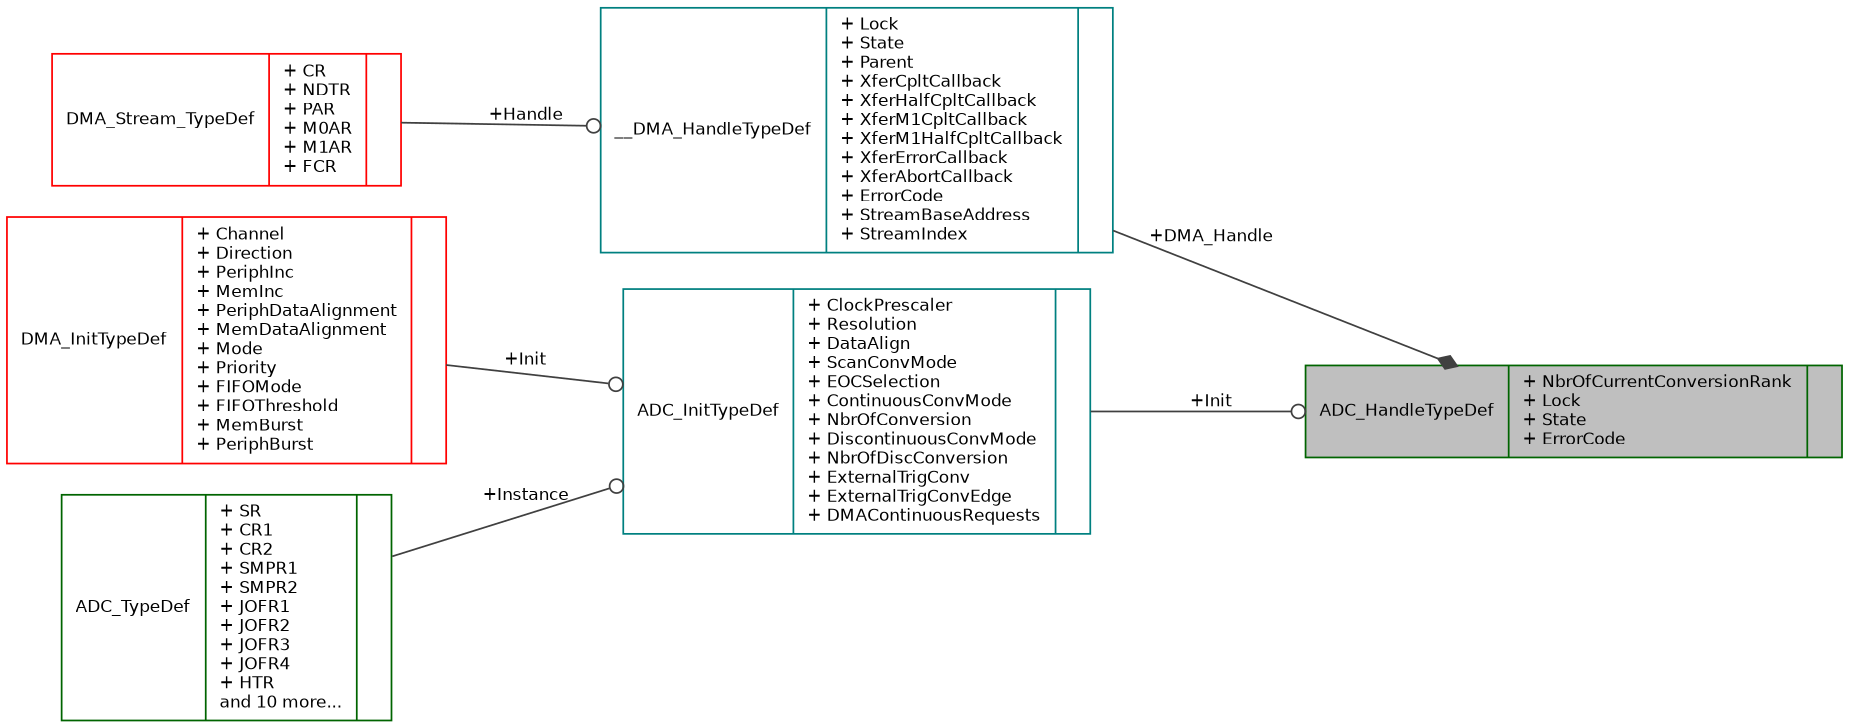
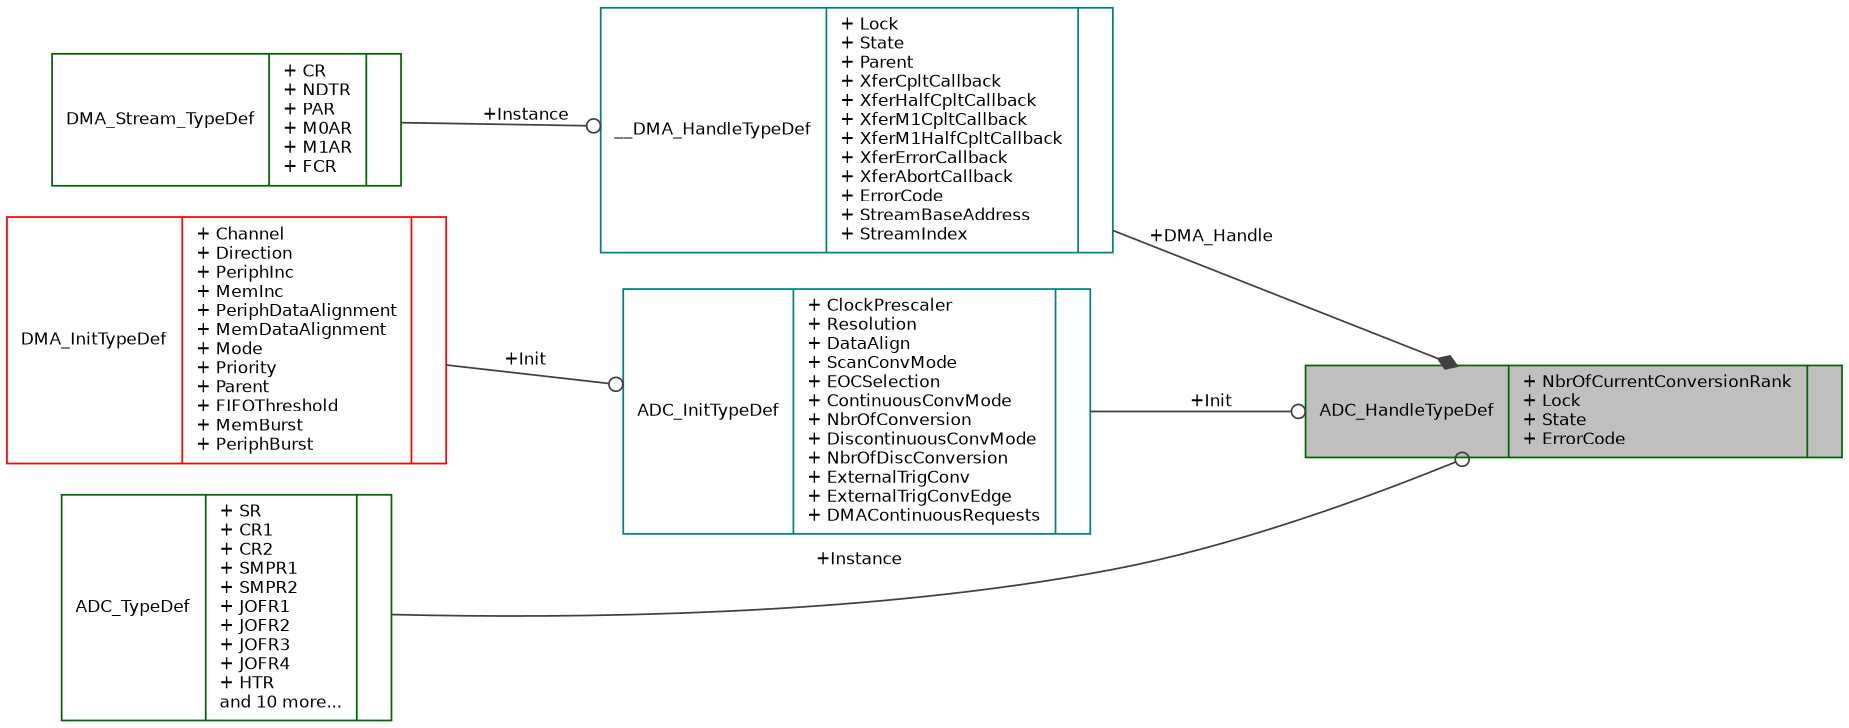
(523, 115) -> (523, 115)
(227, 120) -> (227, 120)
(249, 387) -> (234, 387)
(501, 522) -> (933, 595)
